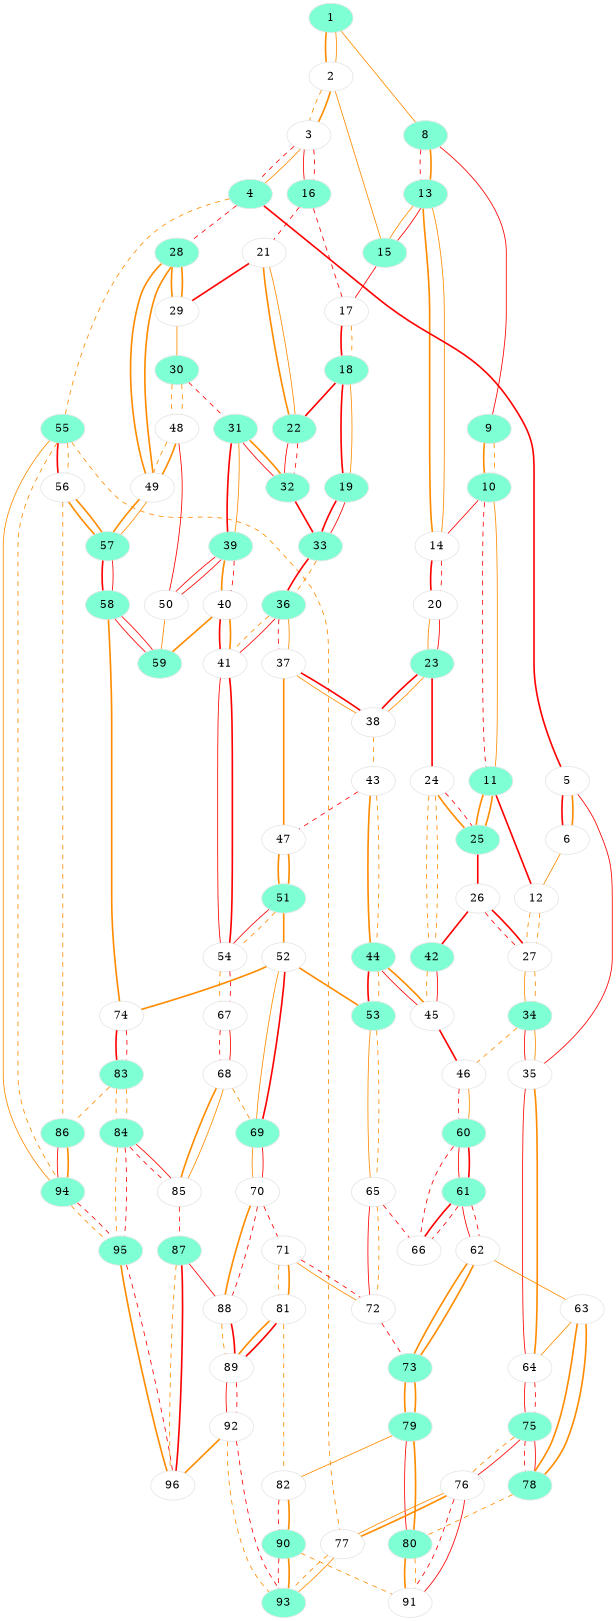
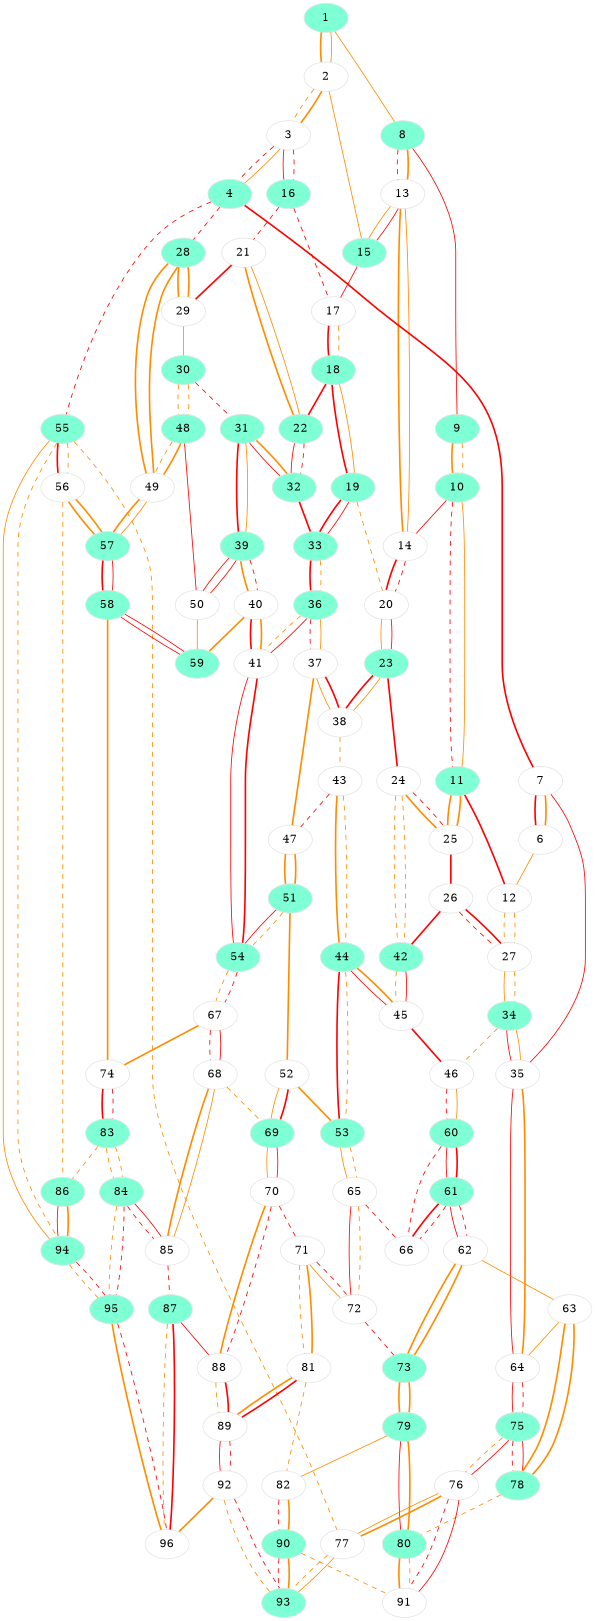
(426, 194) -> (403, 194)
(115, 279) -> (116, 291)
(177, 429) -> (183, 429)
none -> (370, 546)
(567, 781) -> (541, 781)
(478, 840) -> (451, 840)
(225, 957) -> (238, 957)
(205, 990) -> (161, 1045)
